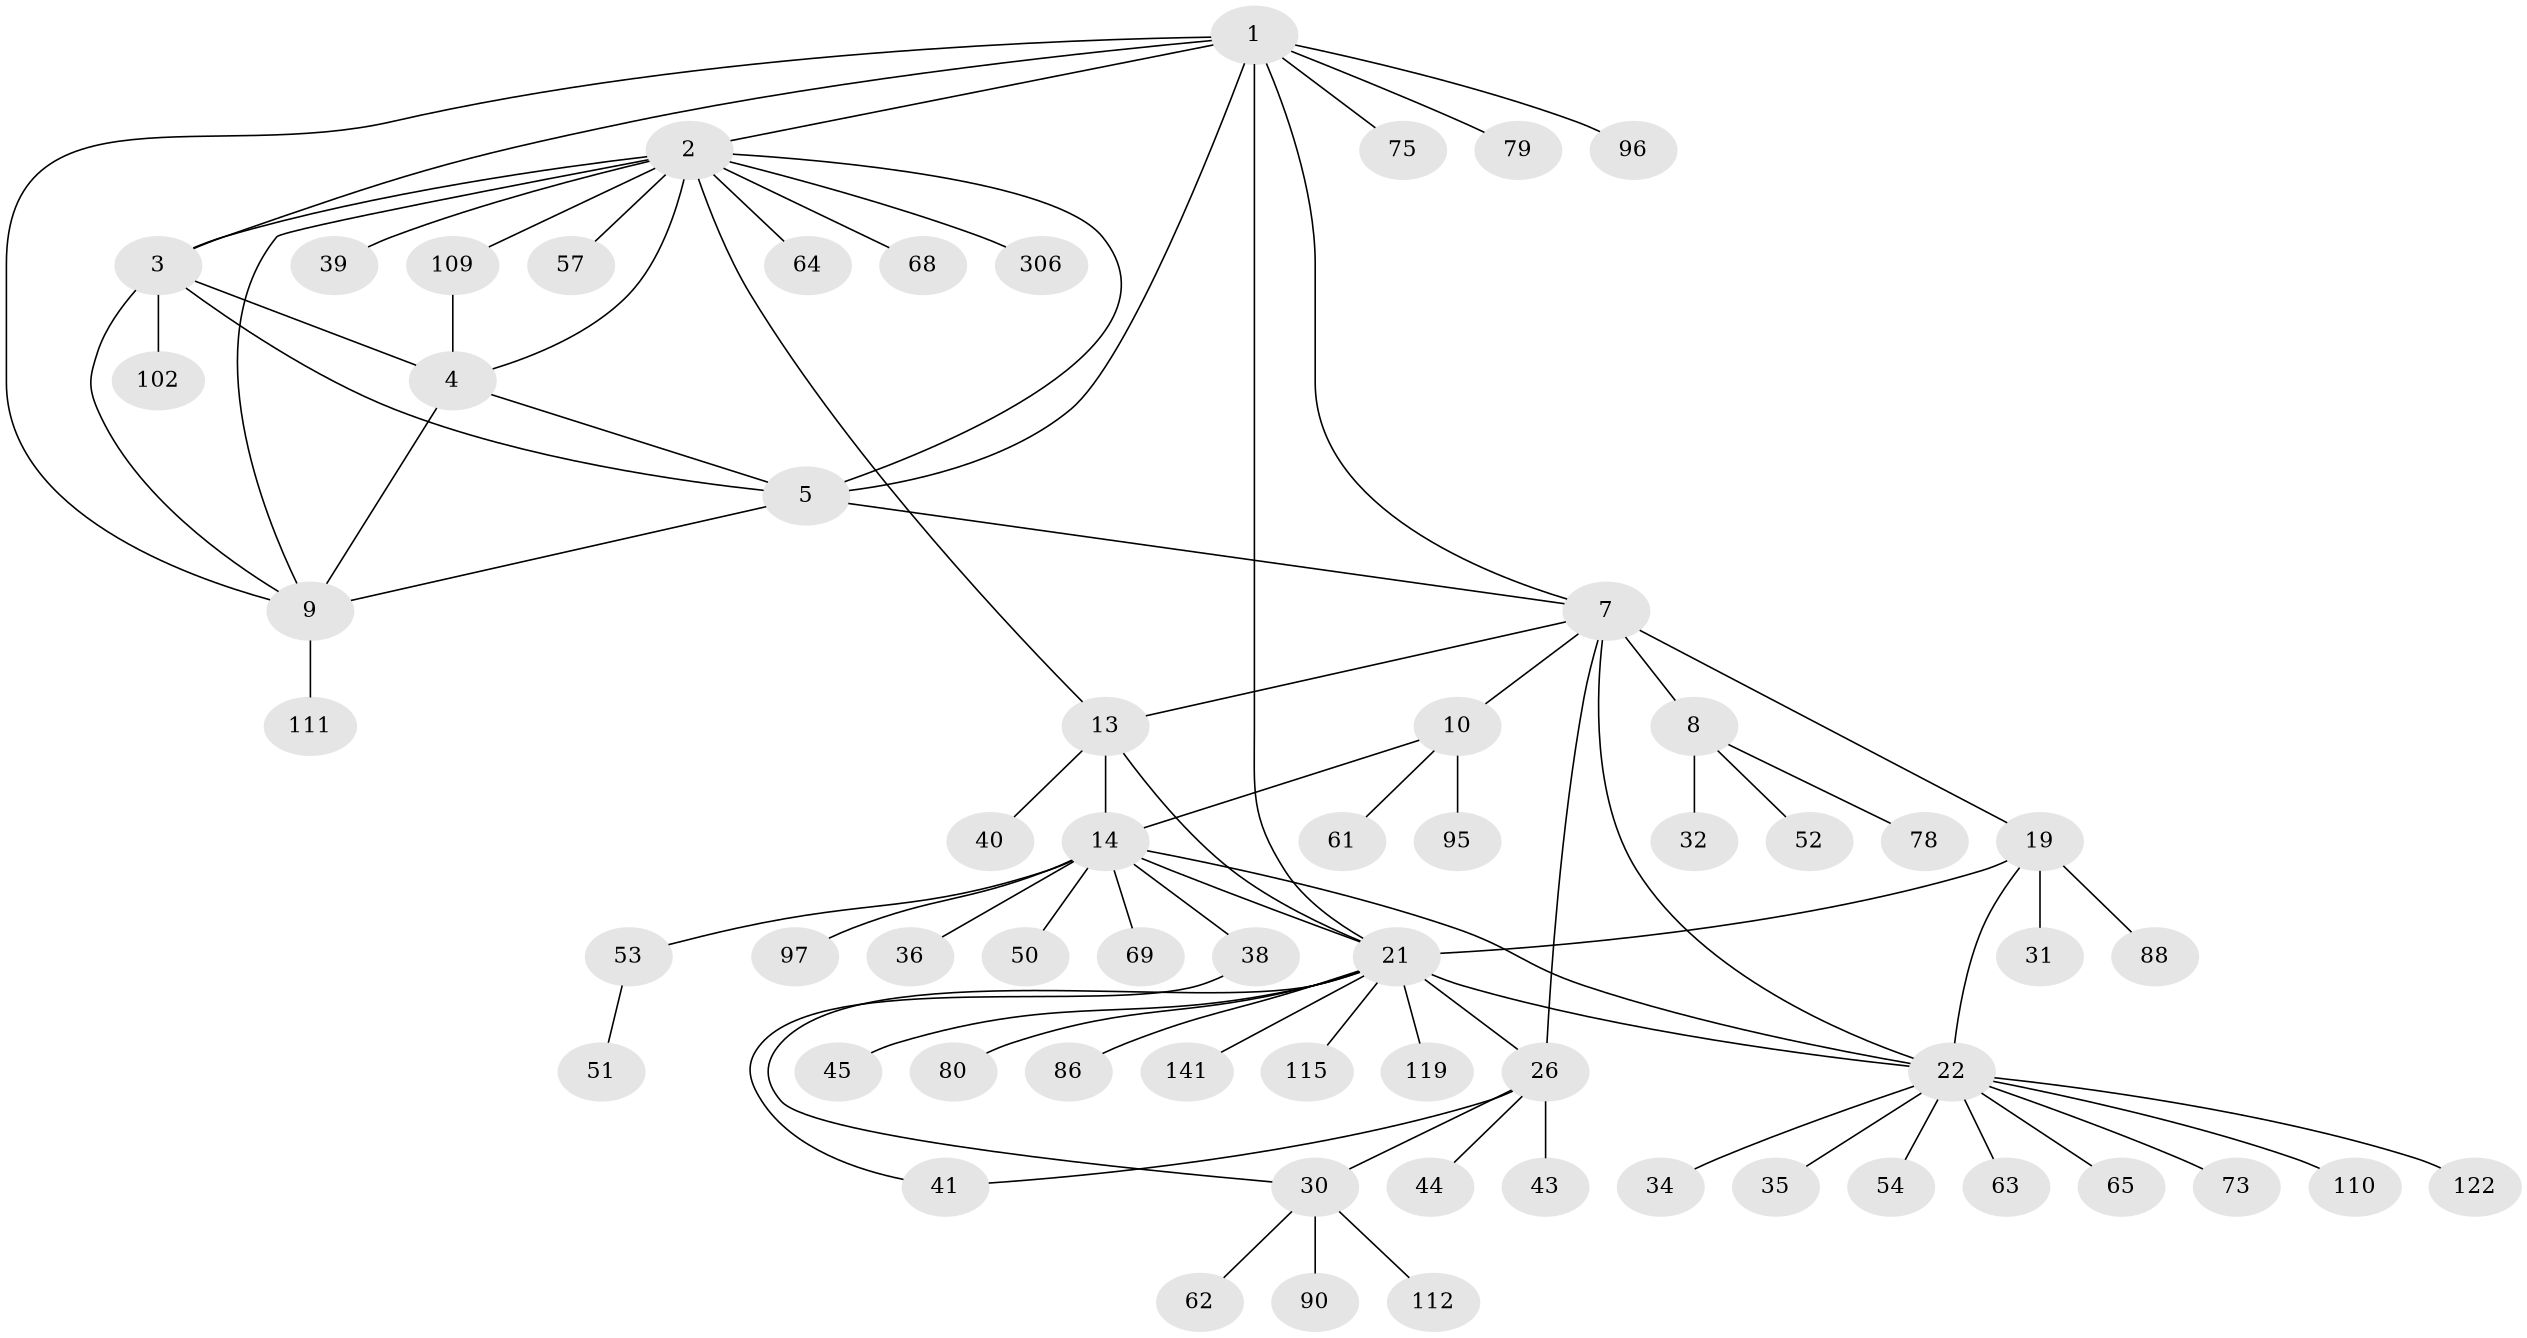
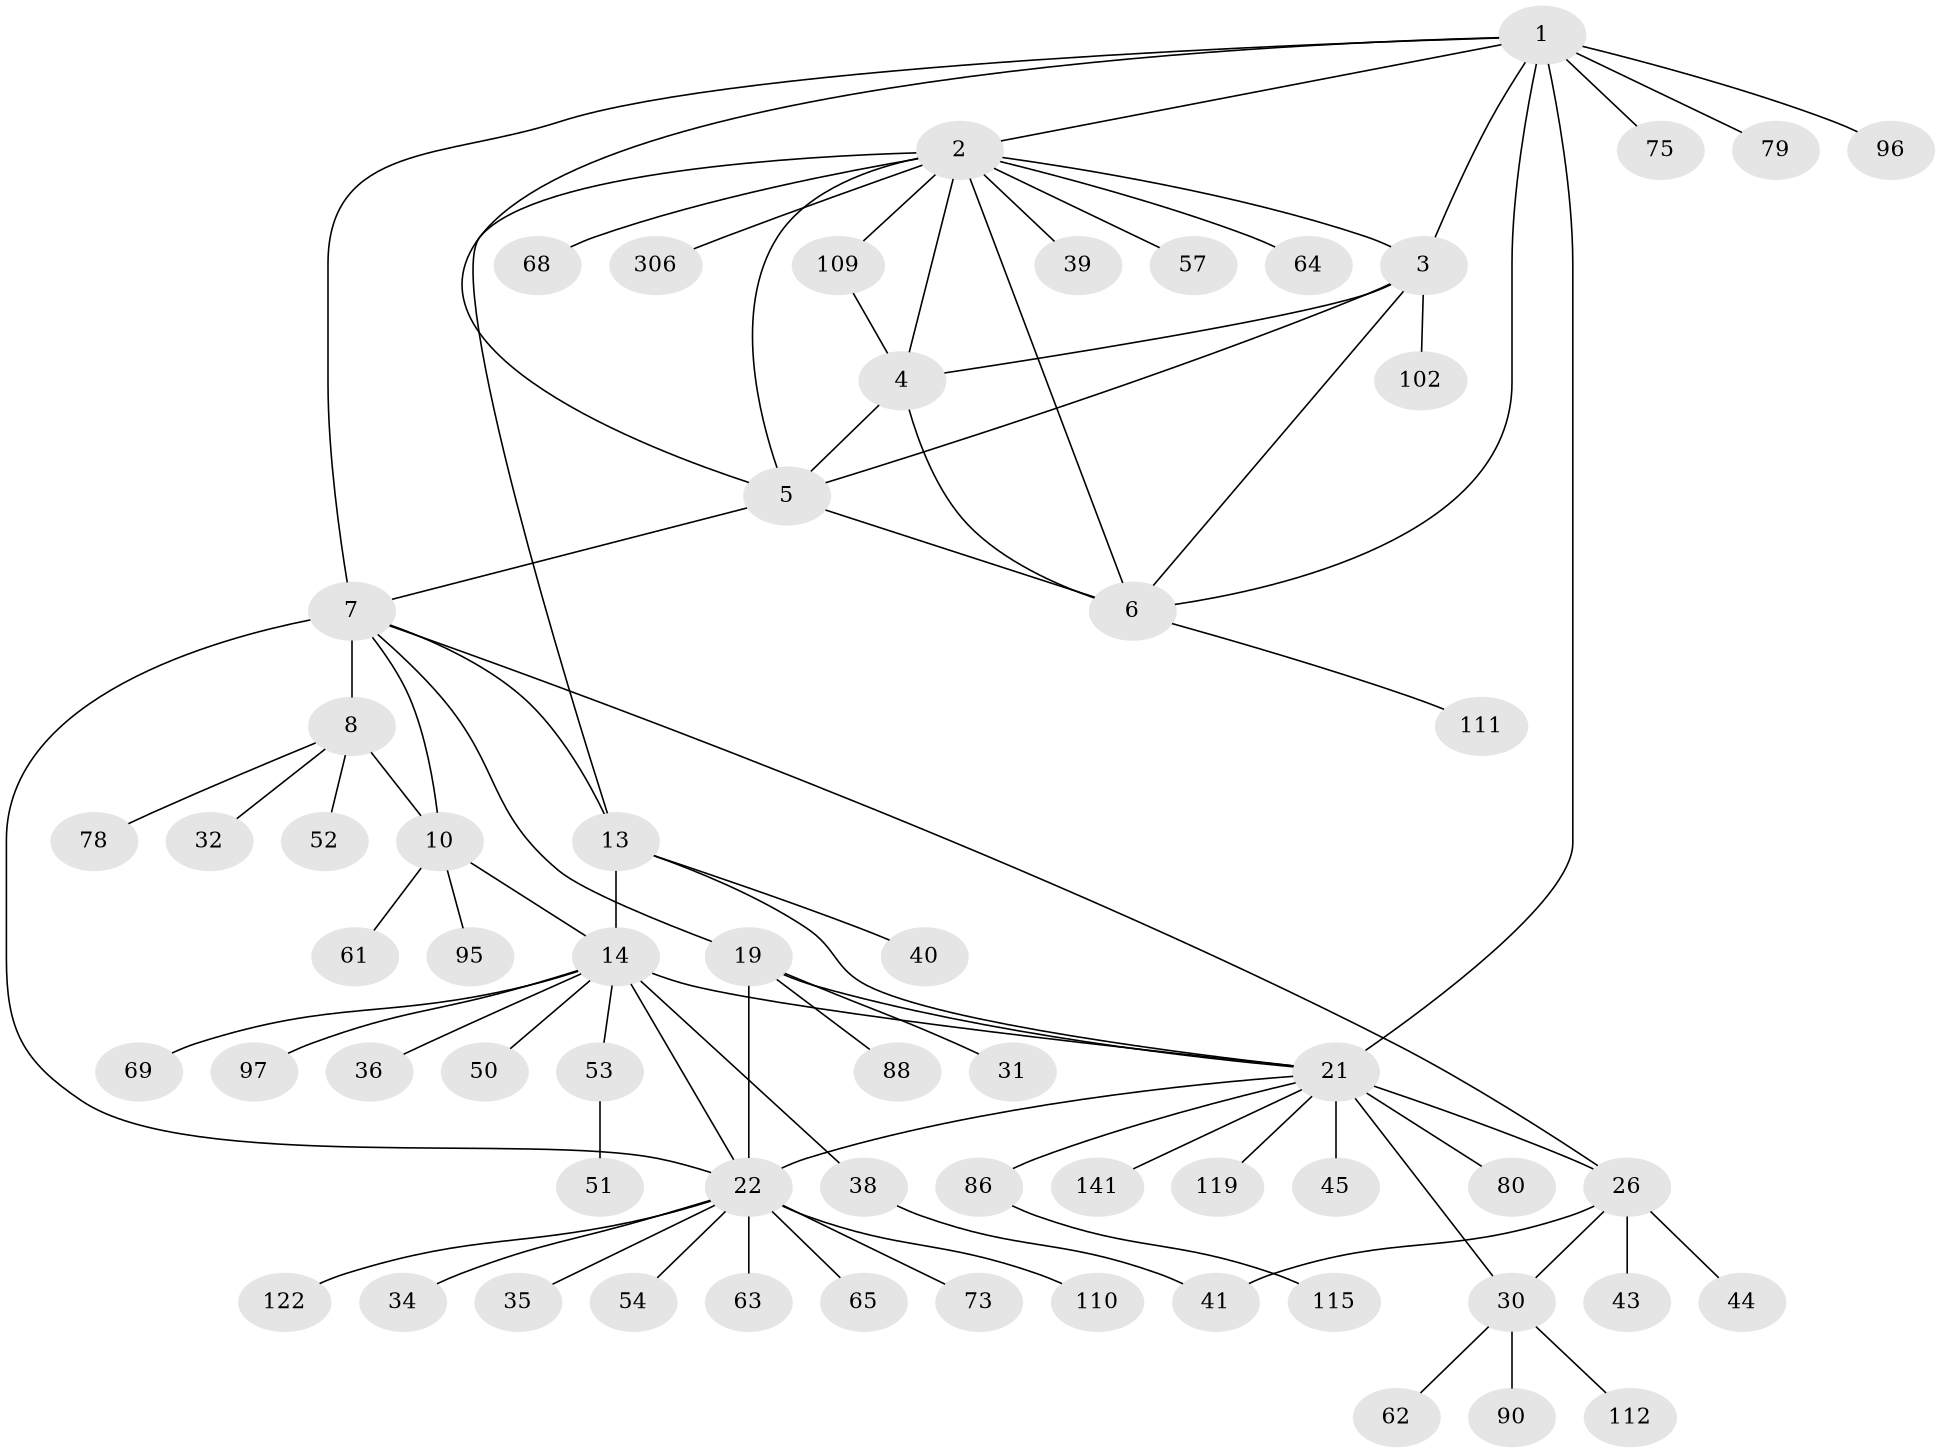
(310, 611) -> (1133, 611)
none -> (396, 784)
(1352, 1014) -> (1155, 1245)
